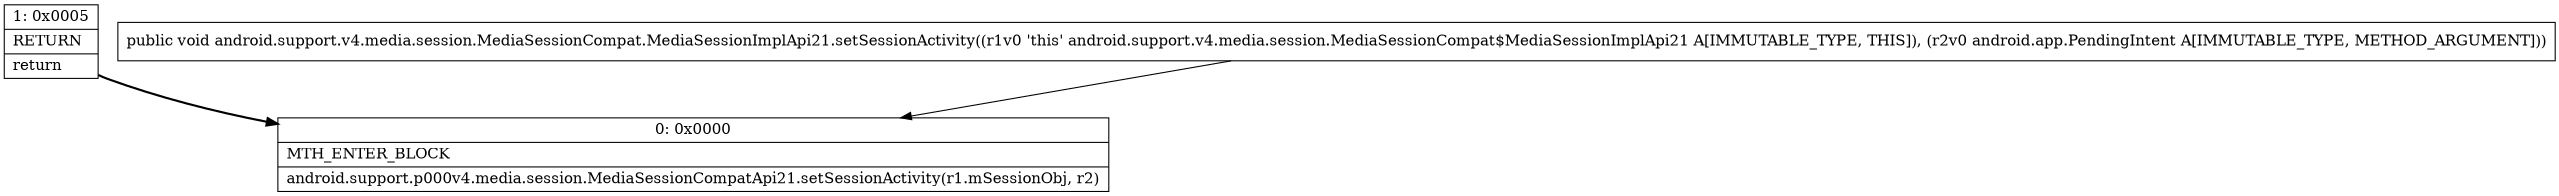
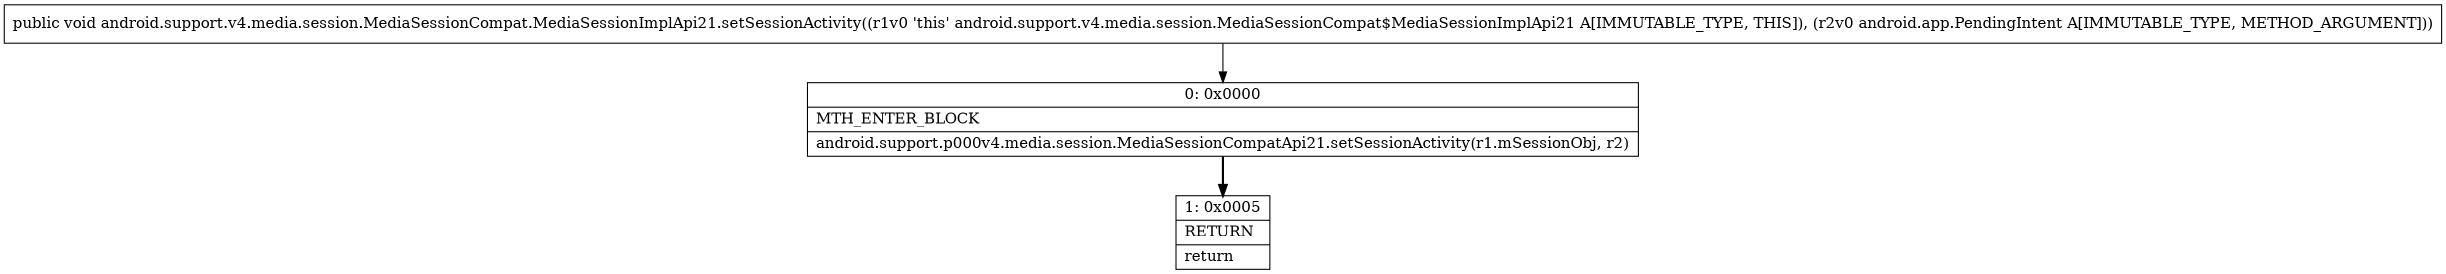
(182, 102) -> (1223, 171)
